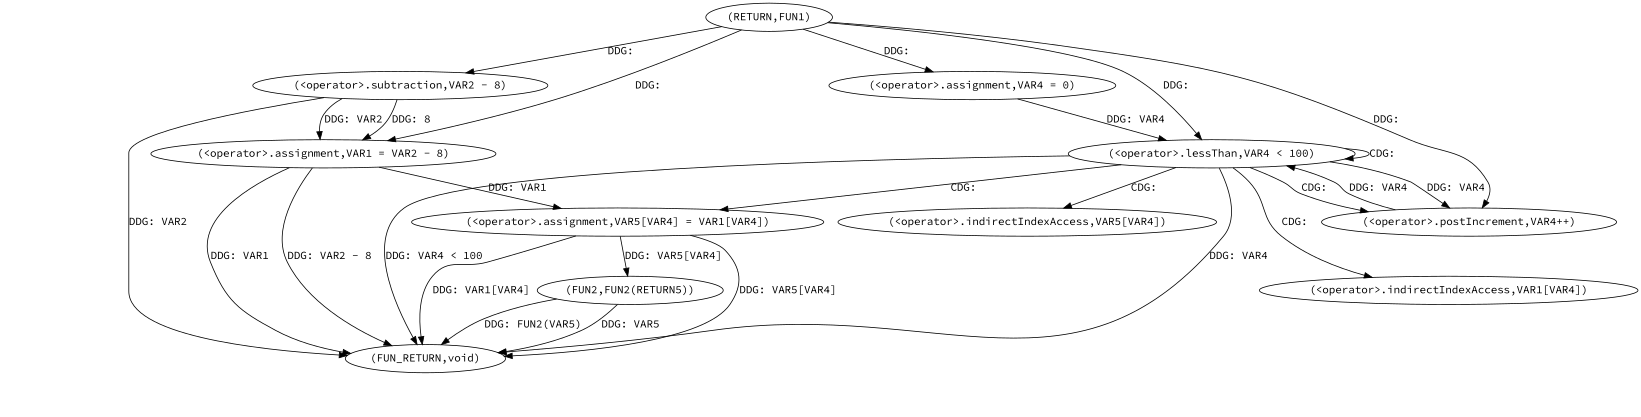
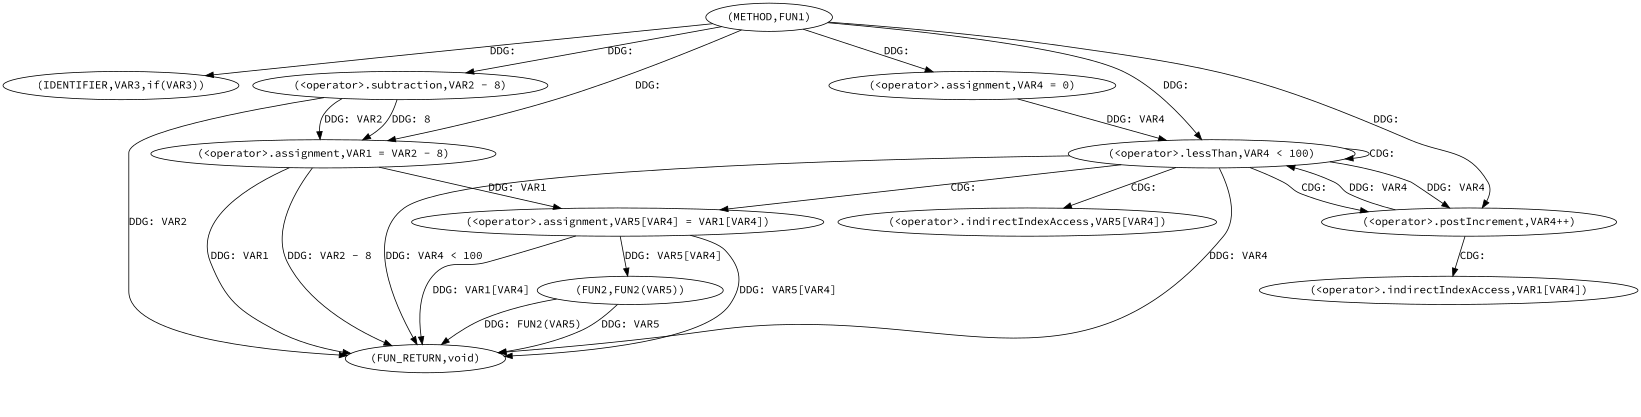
(769, 17) -> (769, 17)
none -> (121, 86)
(1284, 238) -> (1460, 252)
(630, 290) -> (630, 290)
